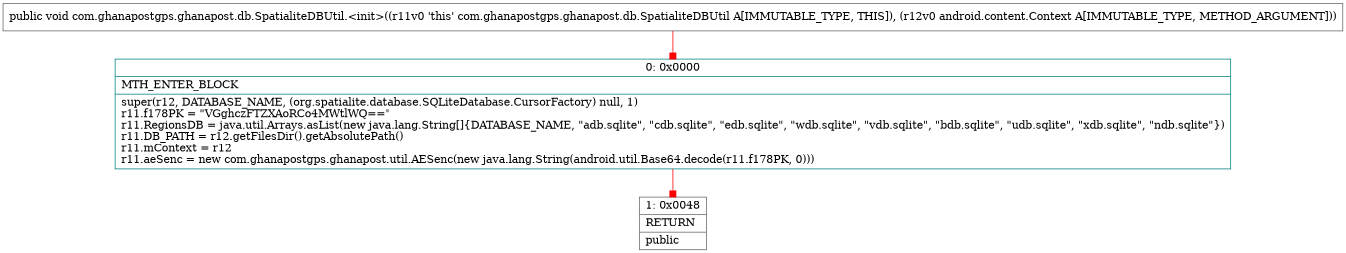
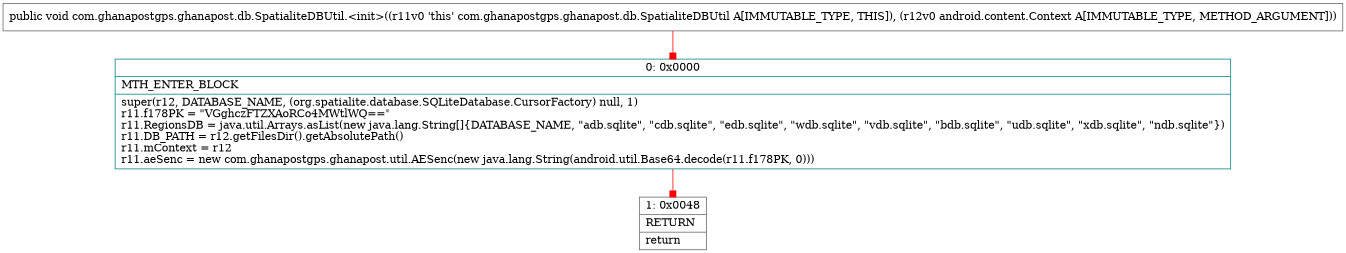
(662, 241) -> (663, 241)
